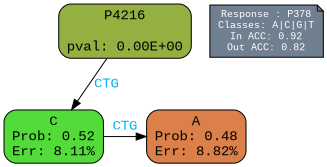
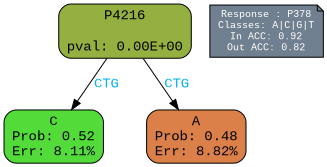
(120, 137) -> (158, 80)
